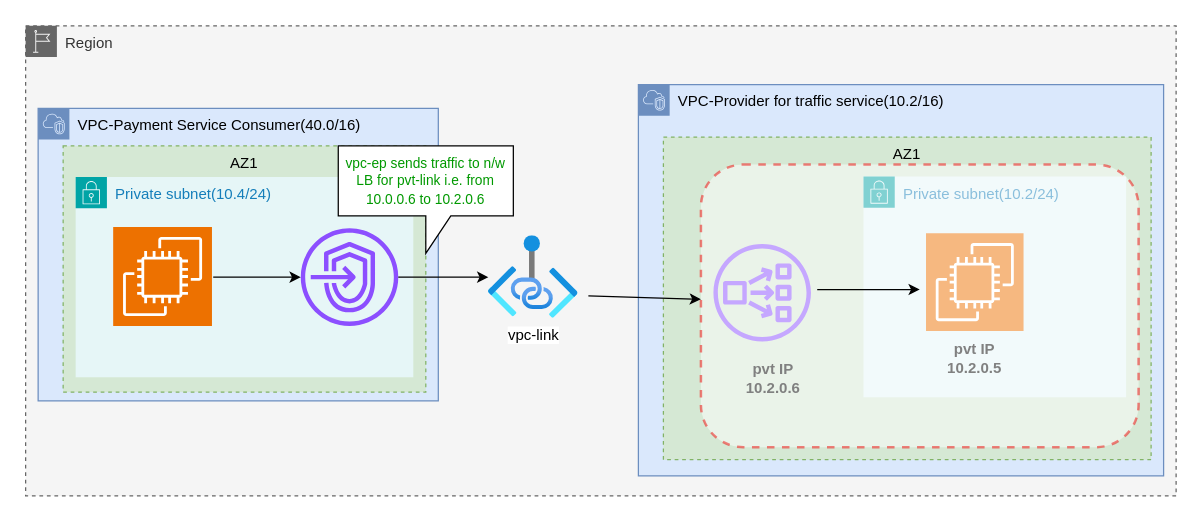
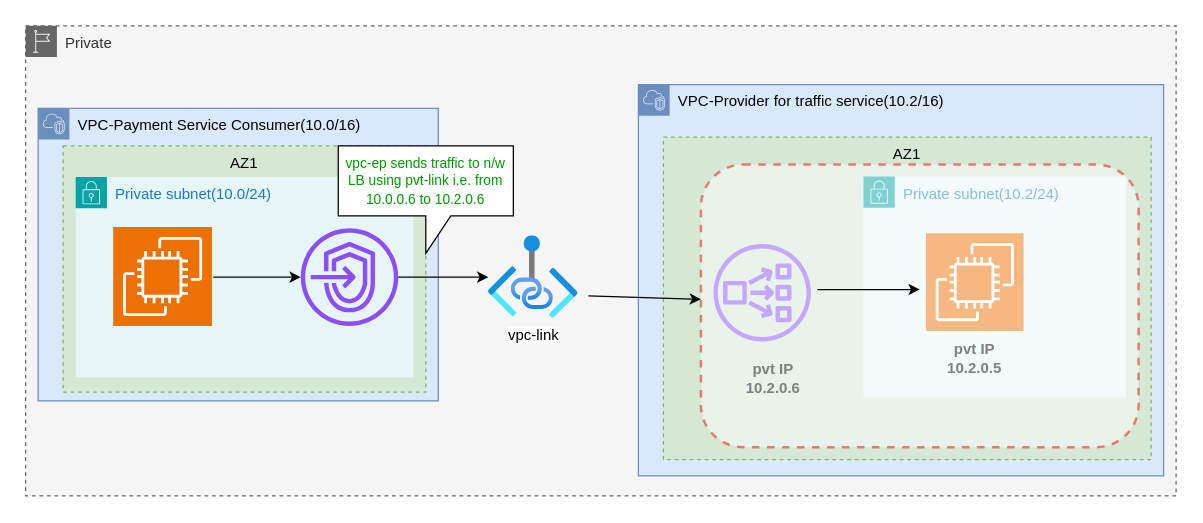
(89, 43) -> (93, 43)
(226, 126) -> (226, 126)
(426, 181) -> (426, 181)
(206, 195) -> (206, 195)
